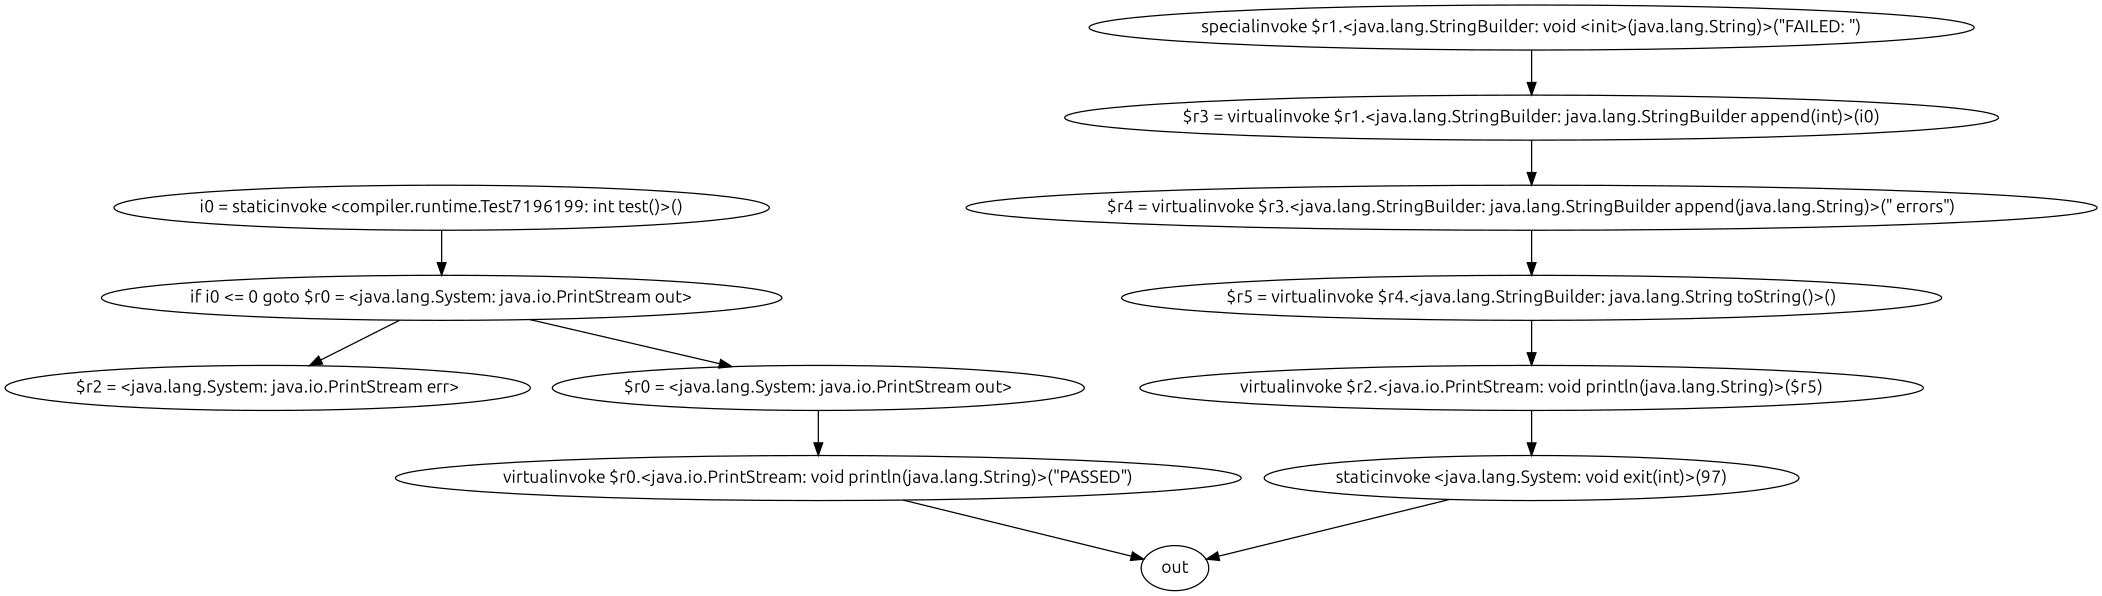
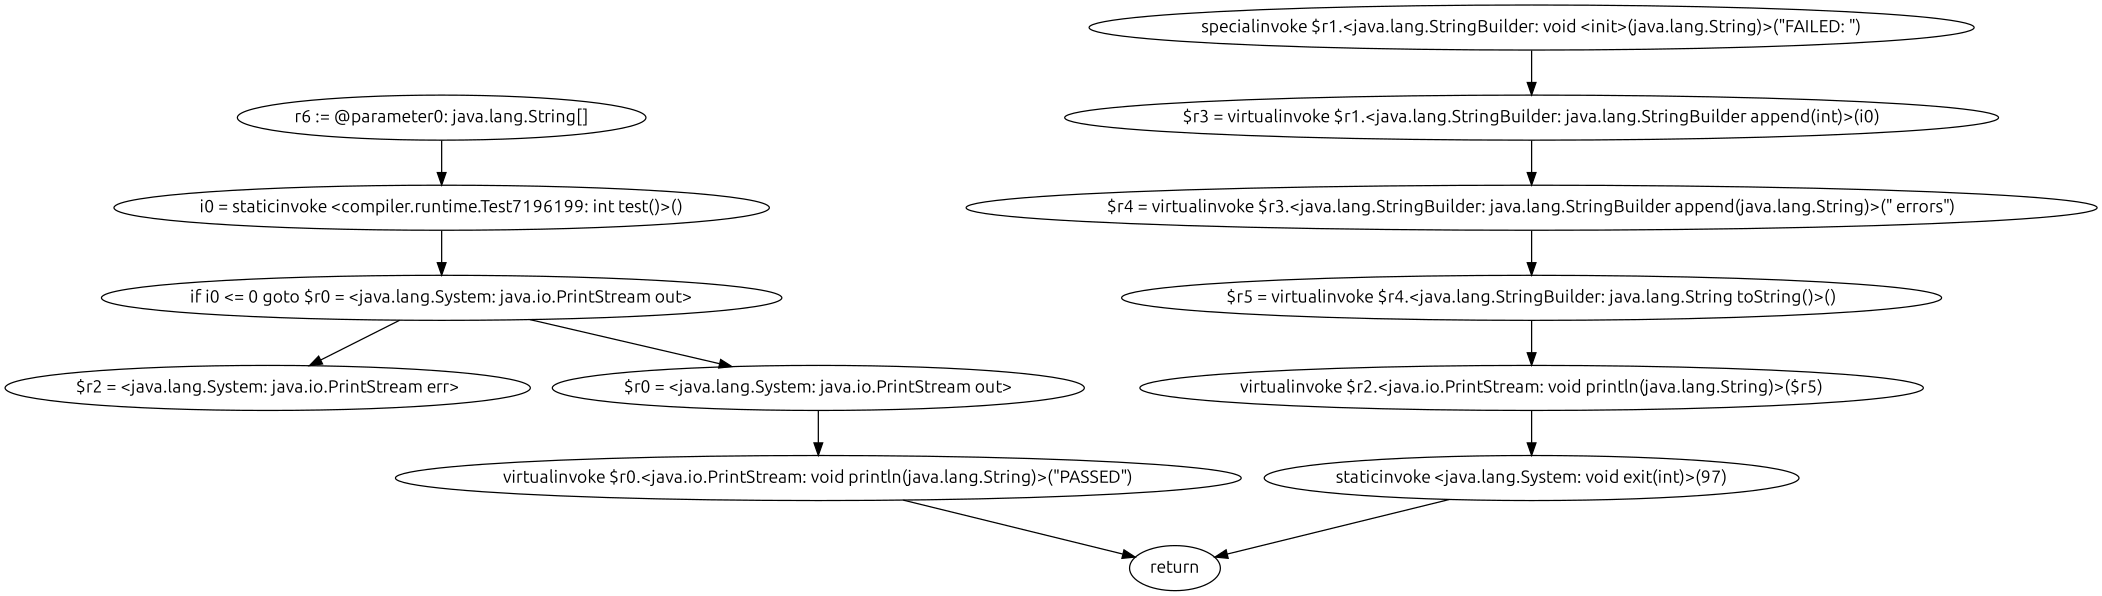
none -> (442, 118)
(1175, 568) -> (1175, 568)
